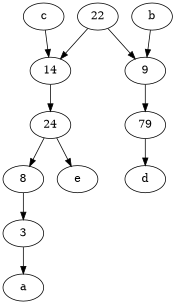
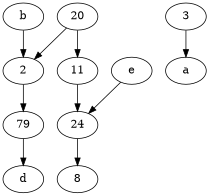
(44, 17) -> none
(98, 17) -> (78, 17)
(50, 71) -> (78, 71)
(145, 71) -> (23, 71)
(62, 149) -> (107, 95)
(23, 203) -> none
